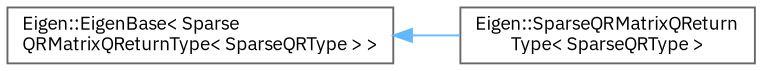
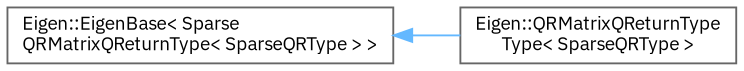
(608, 35) -> (598, 35)
